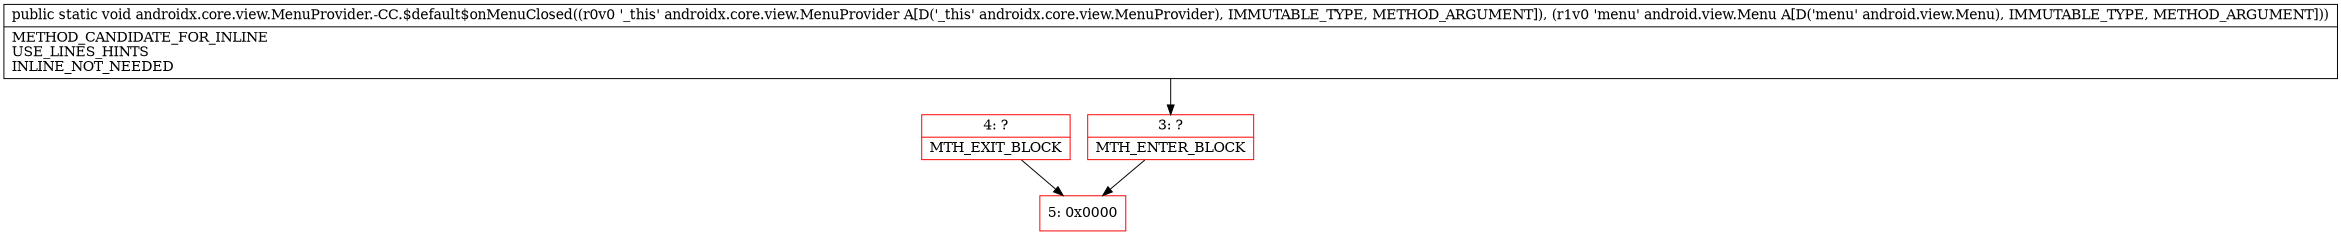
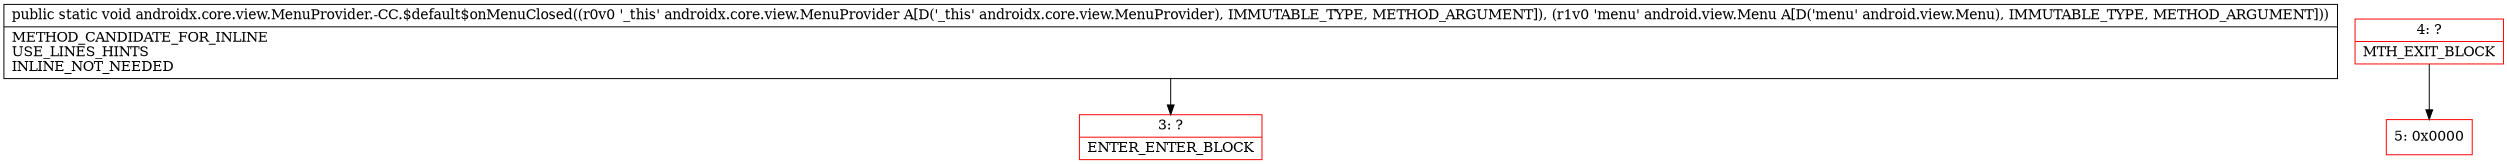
(1171, 148) -> (1171, 148)
(1128, 175) -> none
